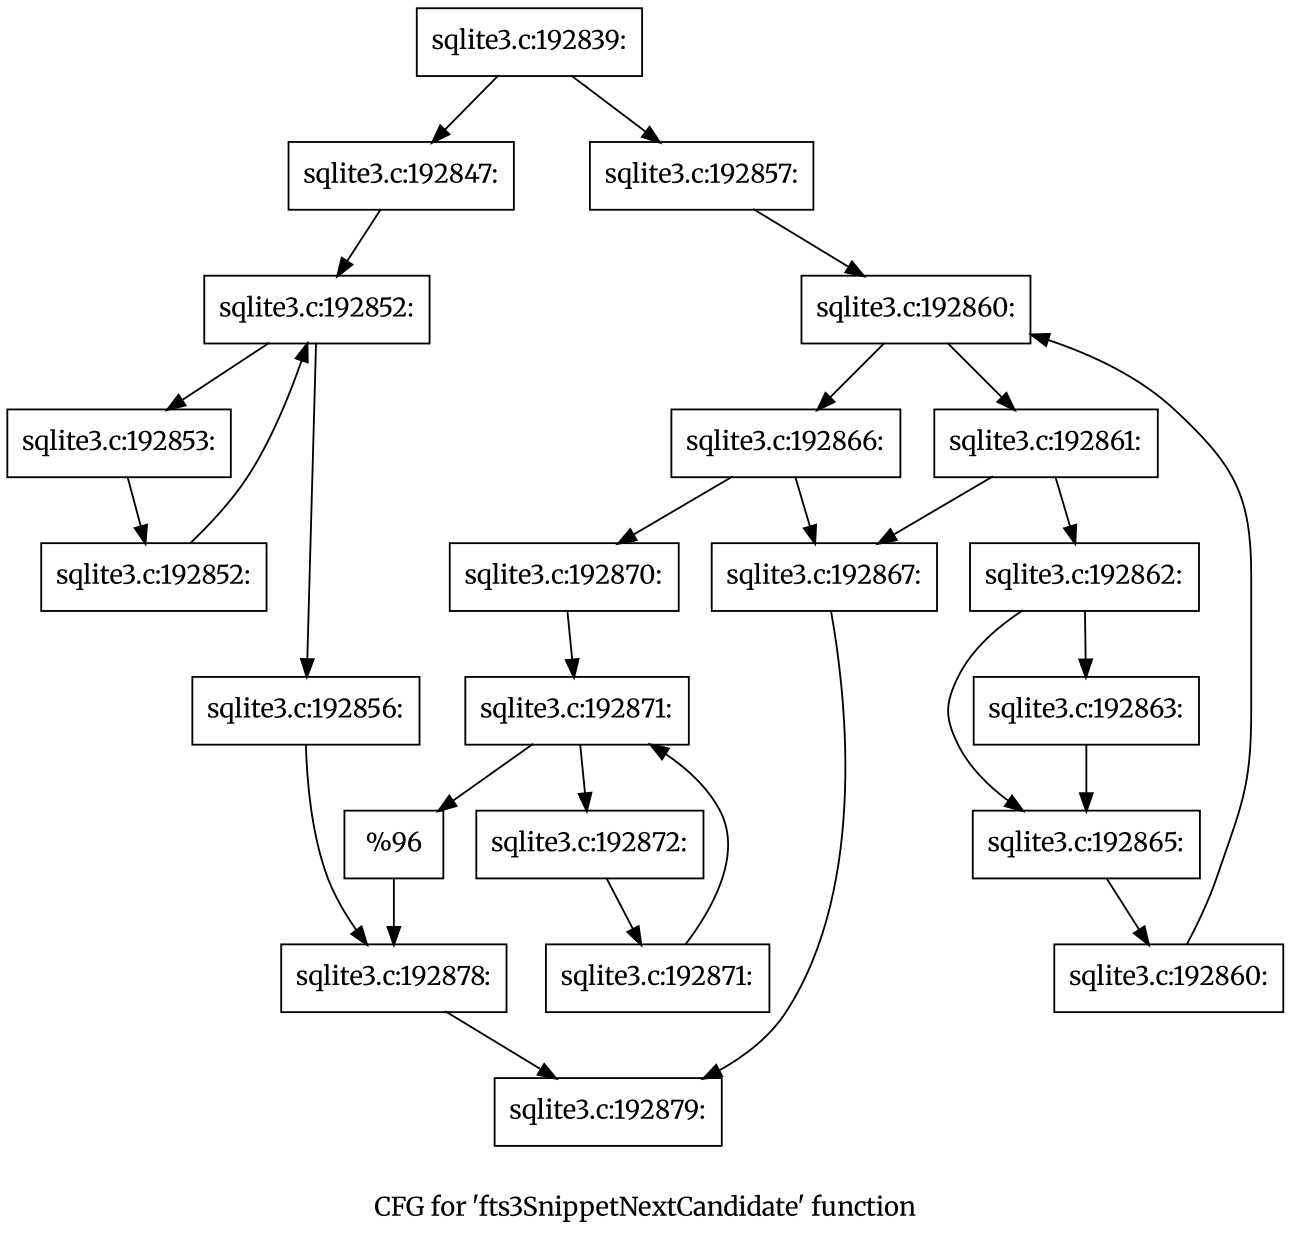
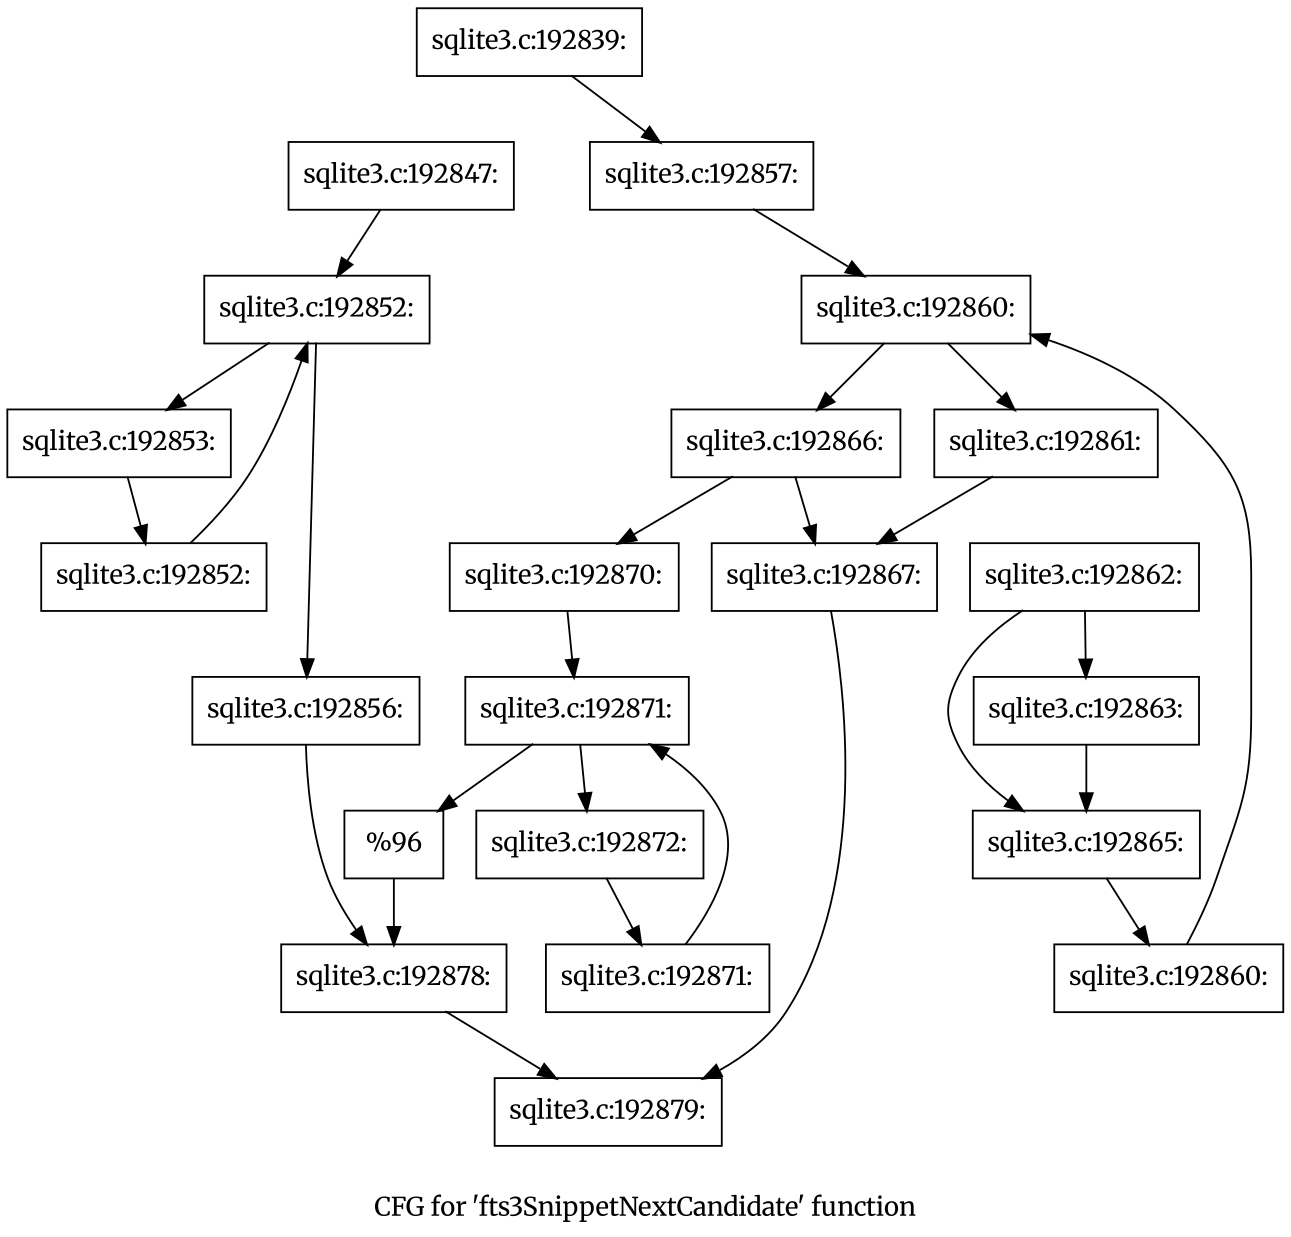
(472, 103) -> none
(1063, 501) -> none
